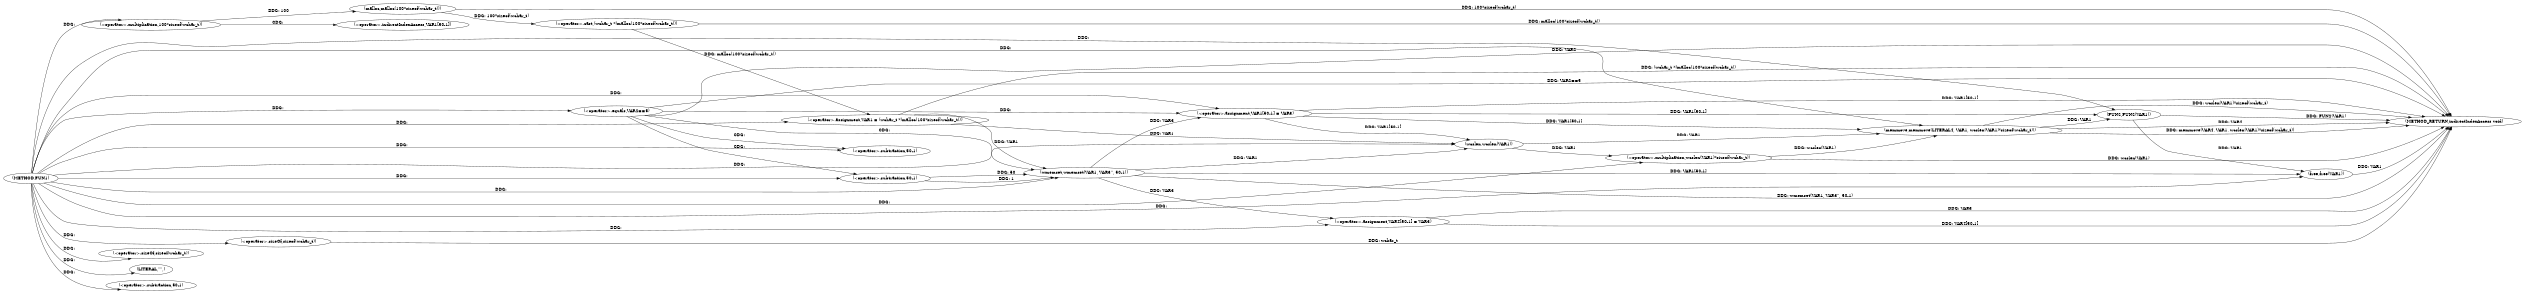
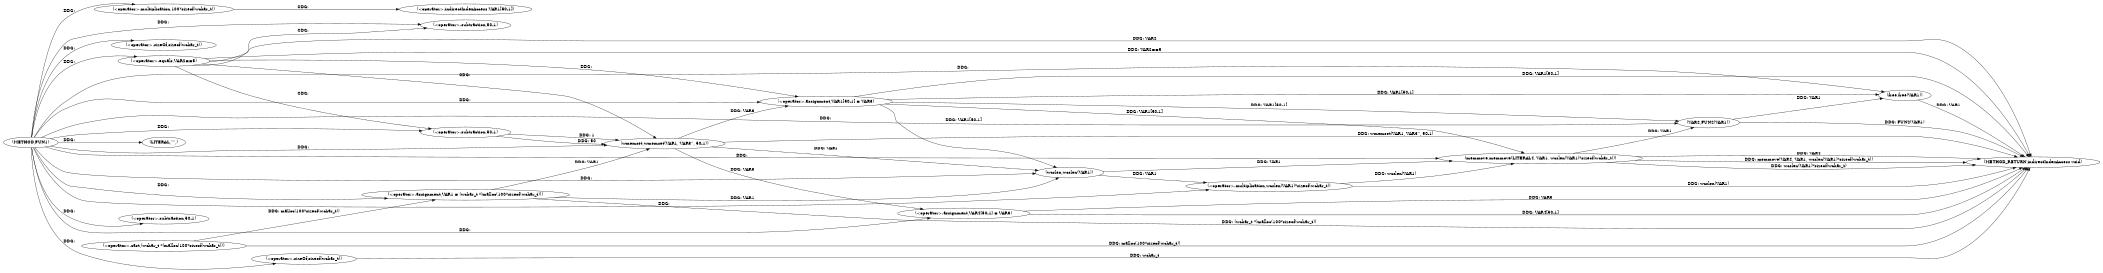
(403, 9) -> none
(2129, 115) -> (1708, 123)
(1721, 173) -> (1381, 95)
